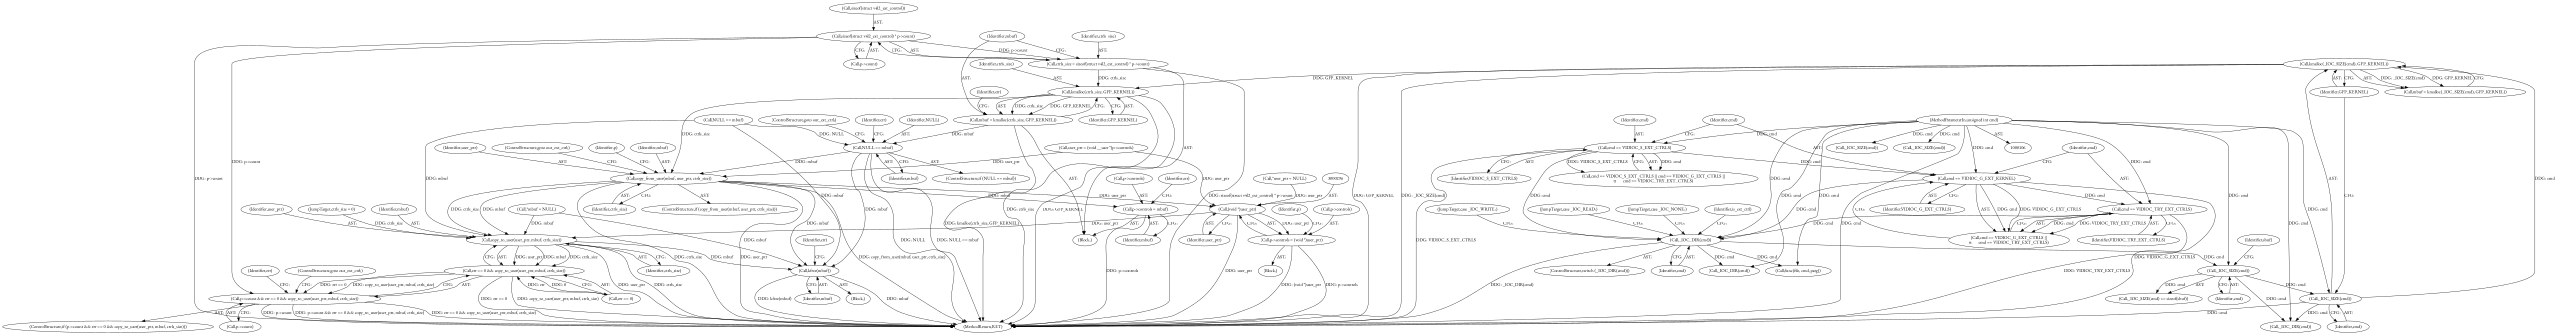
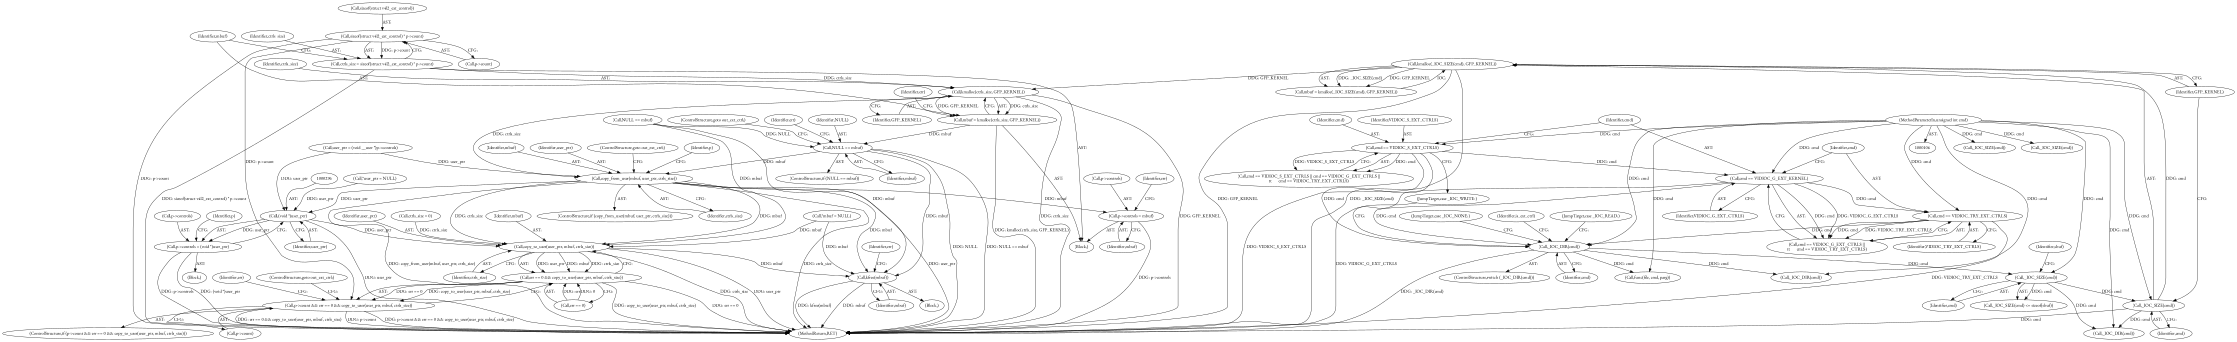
(2480, 78) -> (1442, 78)
(1534, 152) -> (1444, 168)
(1336, 179) -> (324, 179)
(332, 209) -> (416, 216)
(1552, 319) -> none
